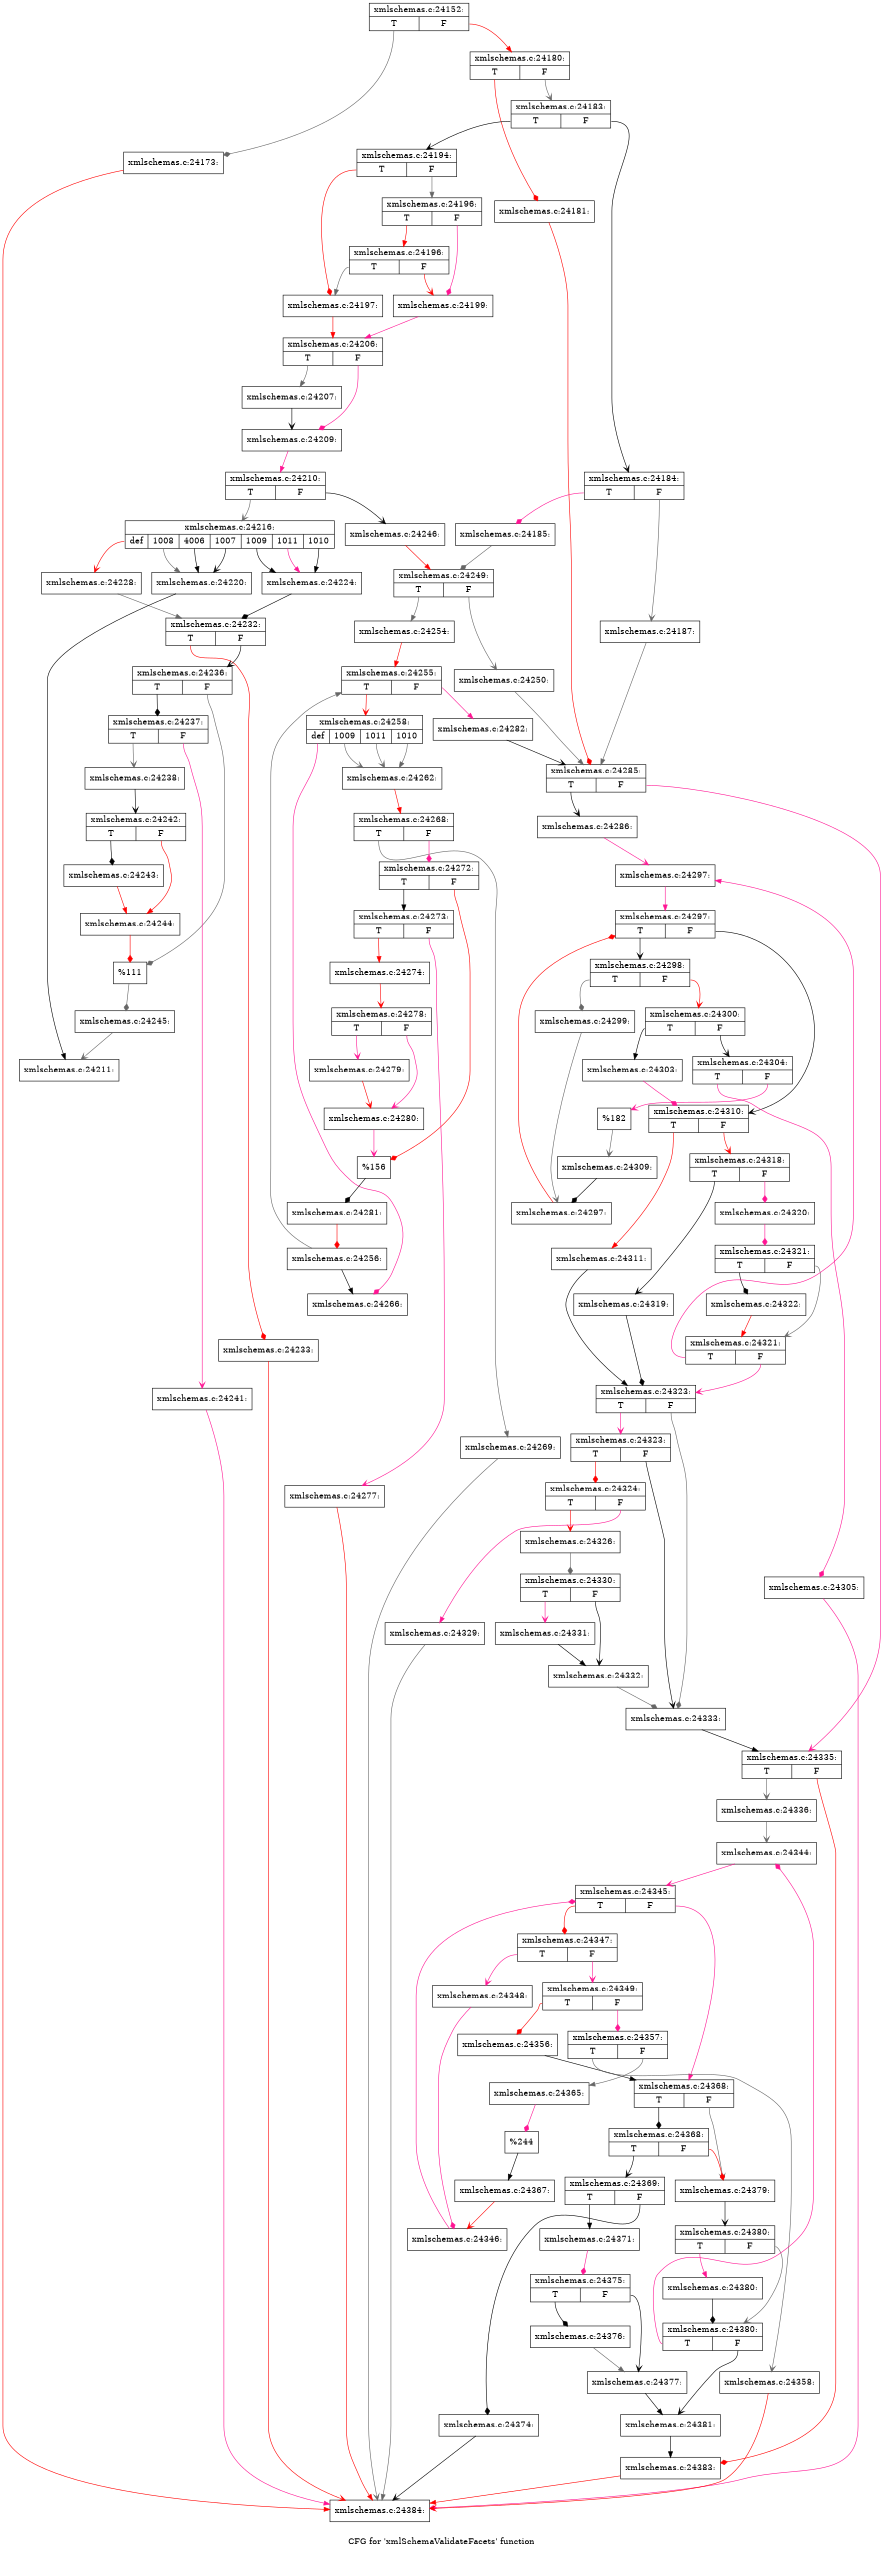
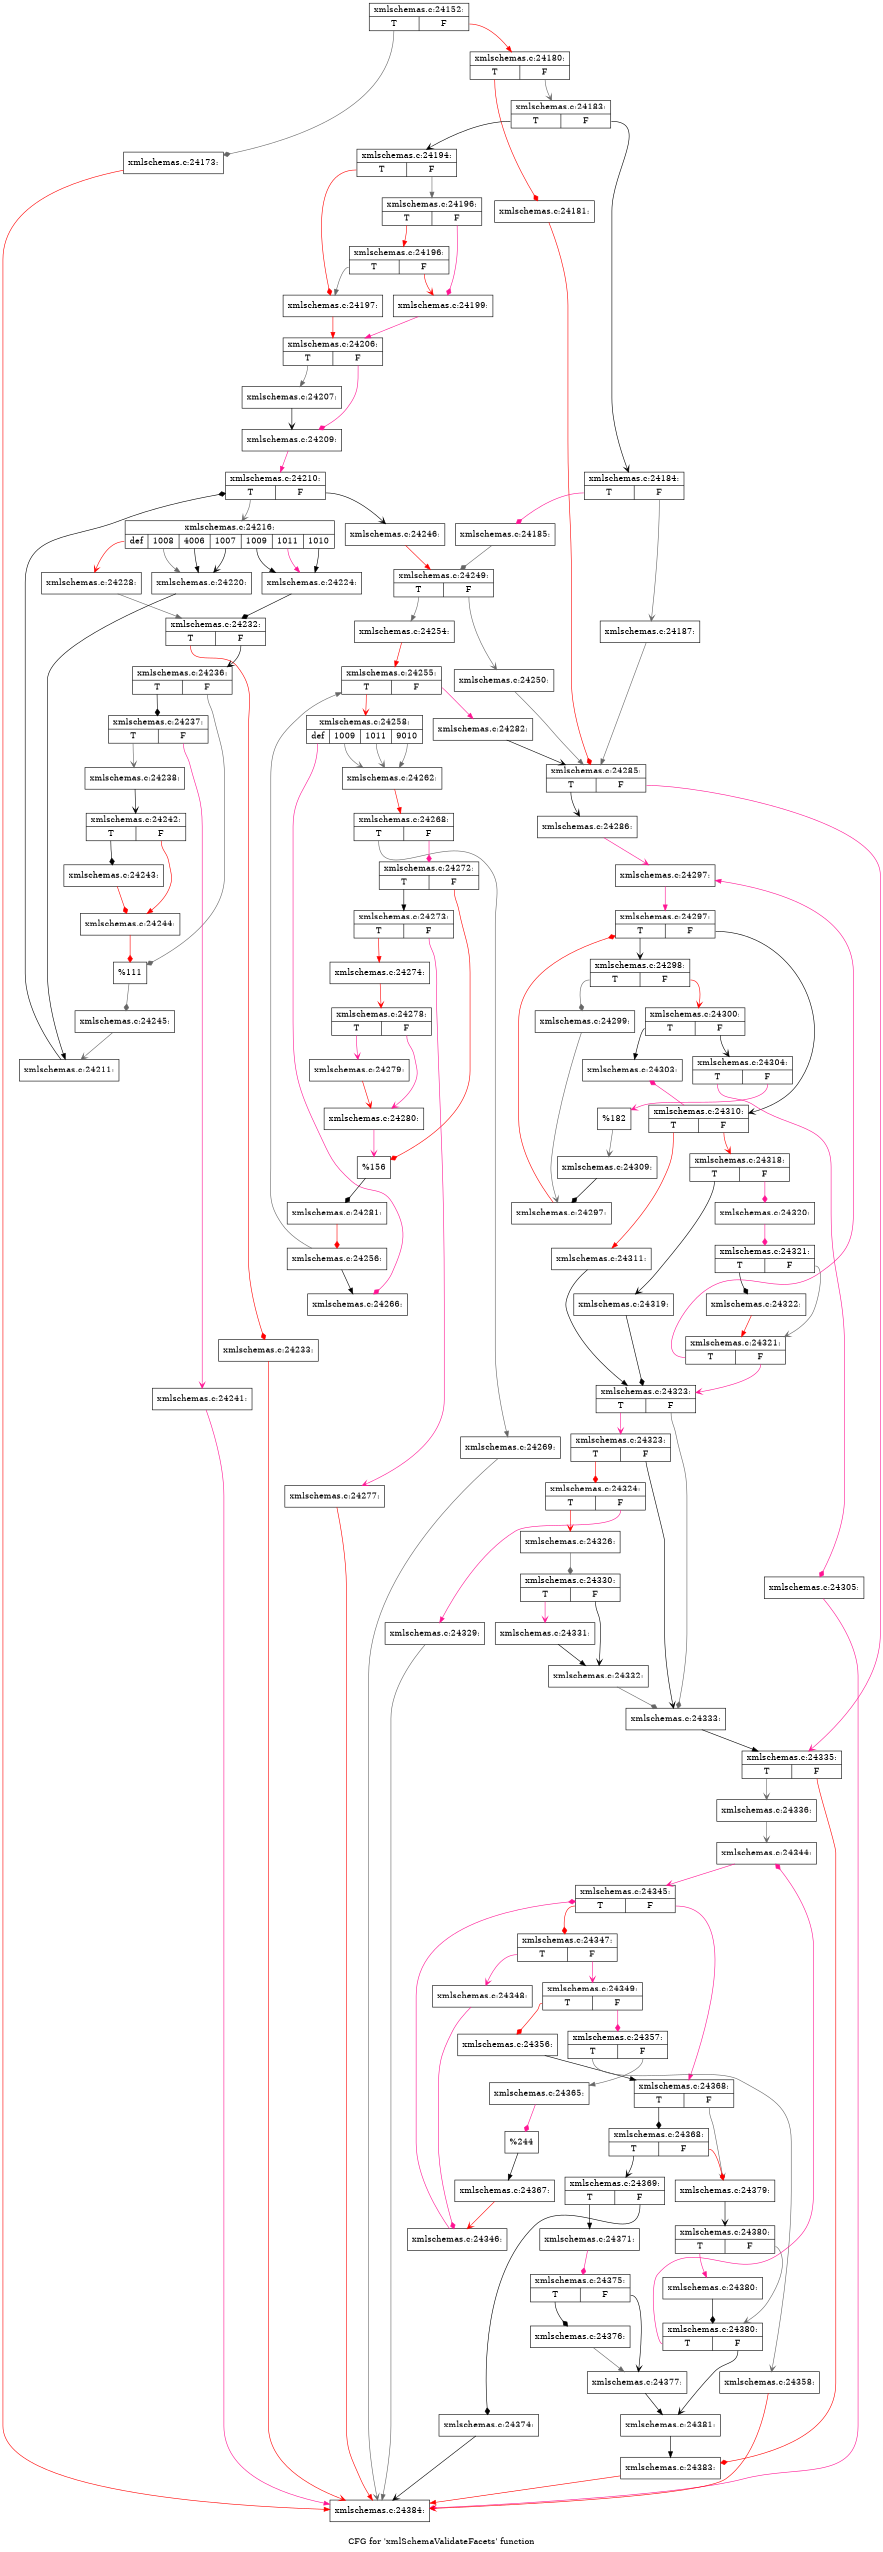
none -> (25, 713)
(407, 736) -> (407, 736)
(121, 897) -> (121, 897)
(657, 1091) -> (670, 1095)
